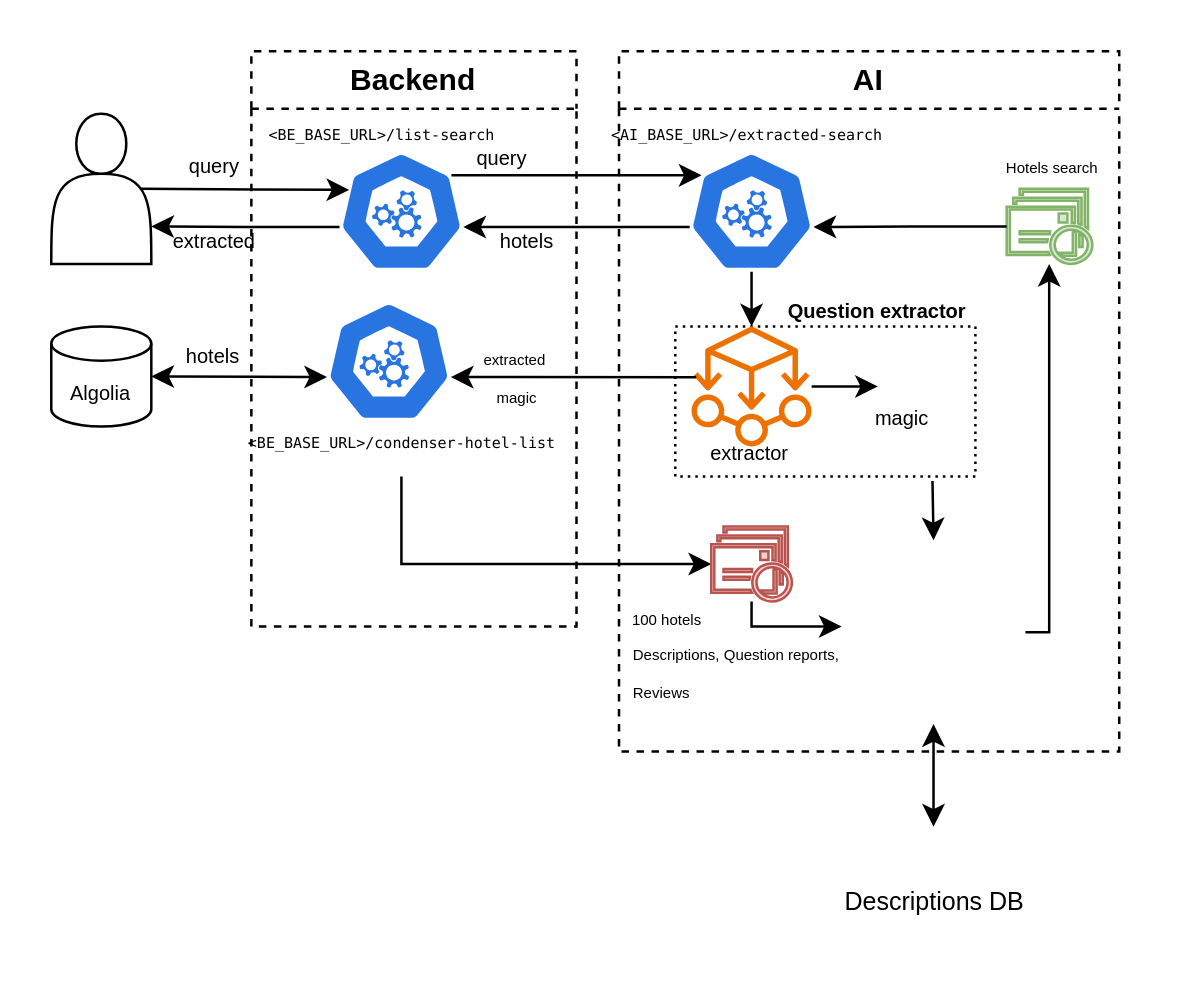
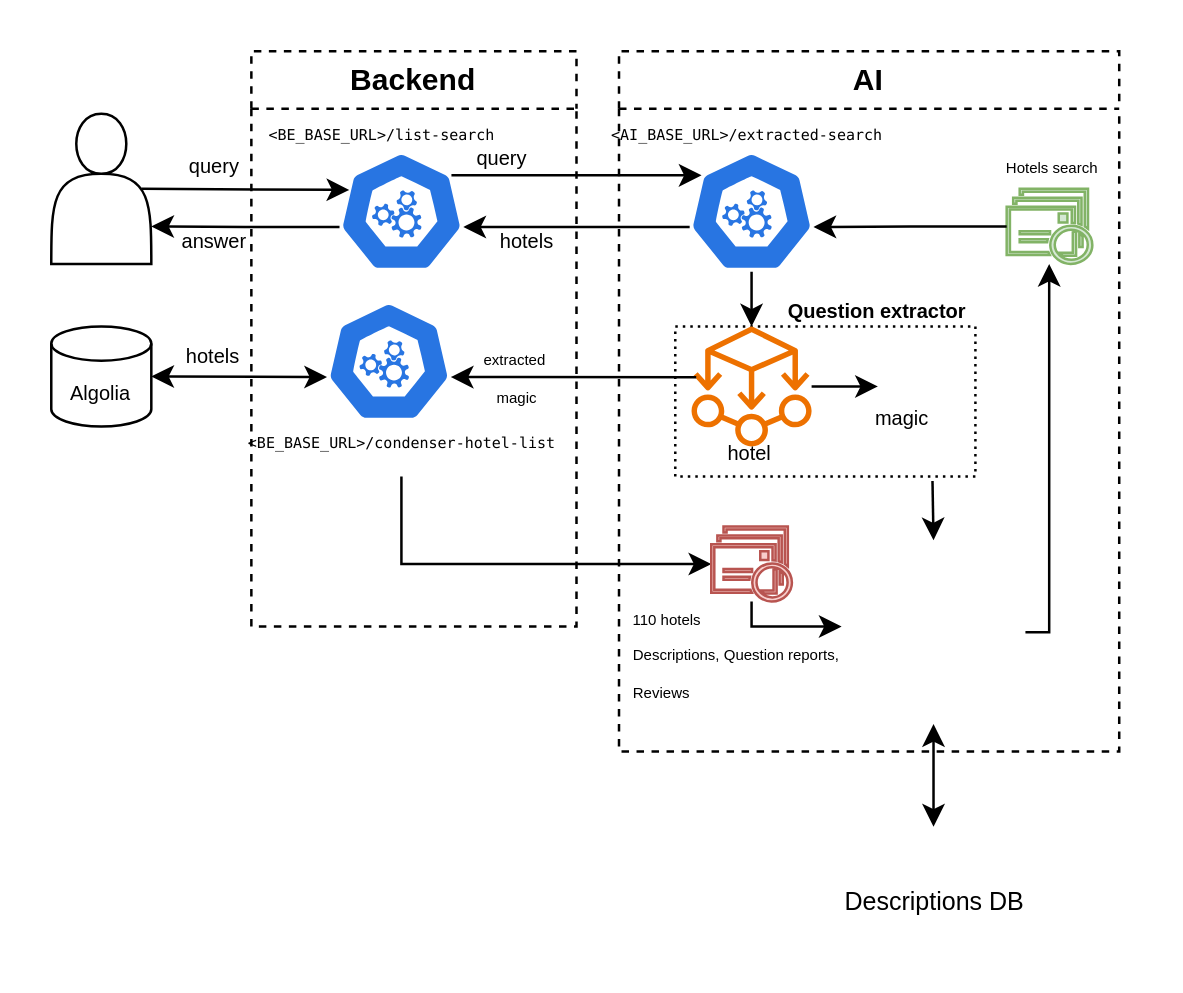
(215, 239) -> (215, 239)
(750, 451) -> (750, 451)
(668, 616) -> (668, 616)
